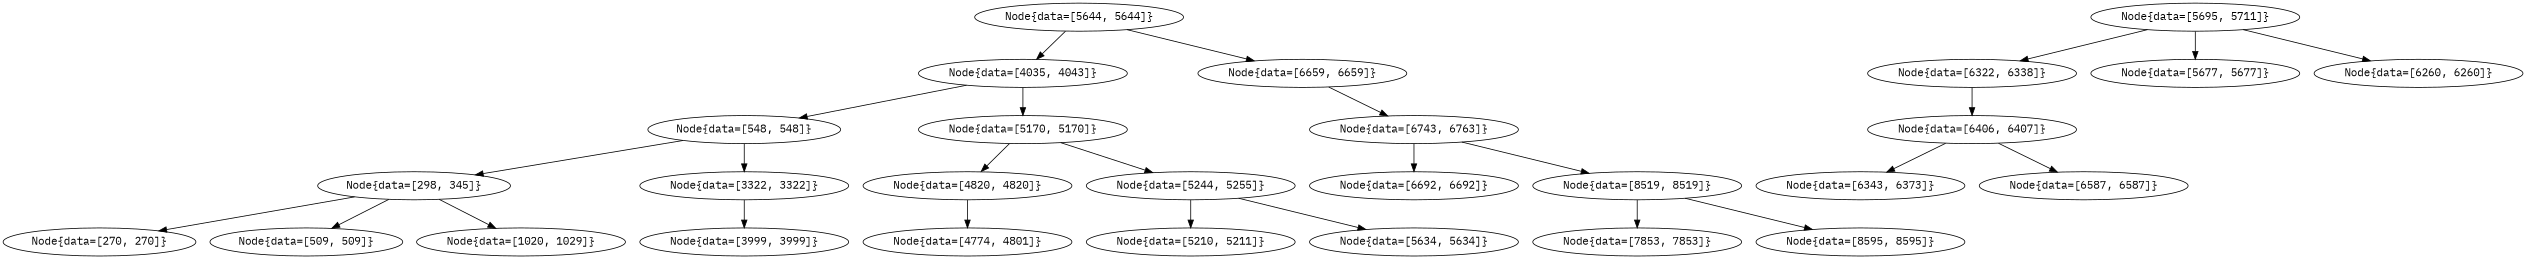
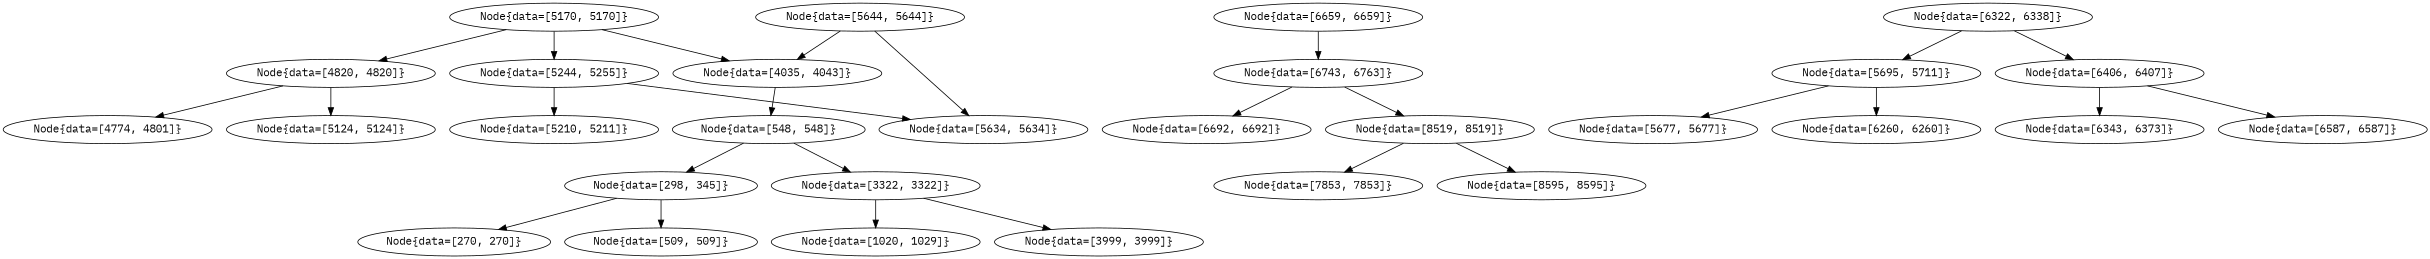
(1187, 44) -> (919, 71)
(2088, 44) -> (1936, 44)
(1023, 98) -> (662, 44)
none -> (331, 130)
(464, 212) -> (876, 210)
